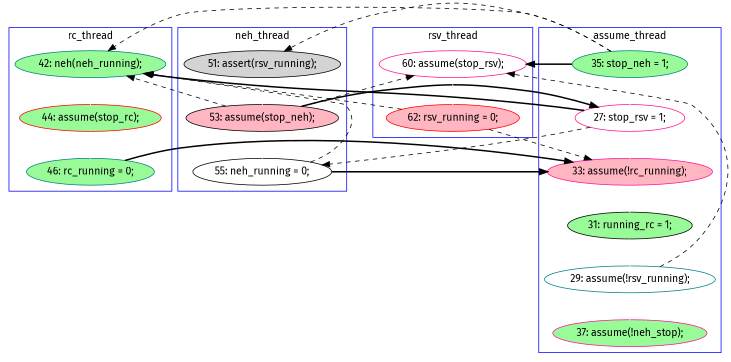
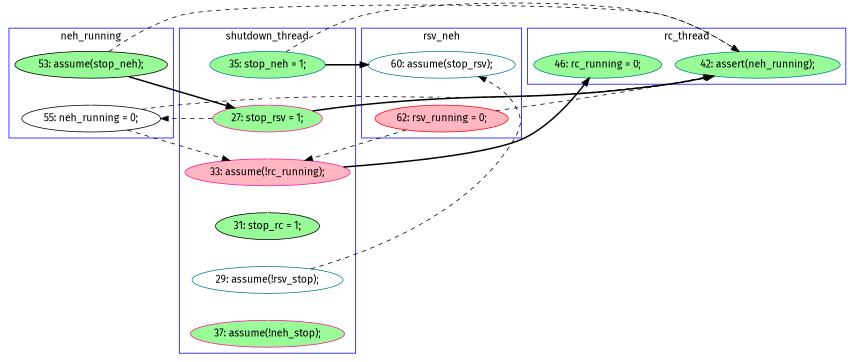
(262, 36) -> (91, 37)
(453, 36) -> (442, 37)
(630, 36) -> (268, 37)
(90, 64) -> (758, 65)
(262, 64) -> none
(453, 64) -> (442, 65)
(378, 86) -> none
(90, 118) -> none
(262, 118) -> (91, 65)
(630, 118) -> (268, 119)
(334, 141) -> (475, 152)
(436, 172) -> (173, 143)
(630, 226) -> (268, 226)
(630, 279) -> (268, 280)
